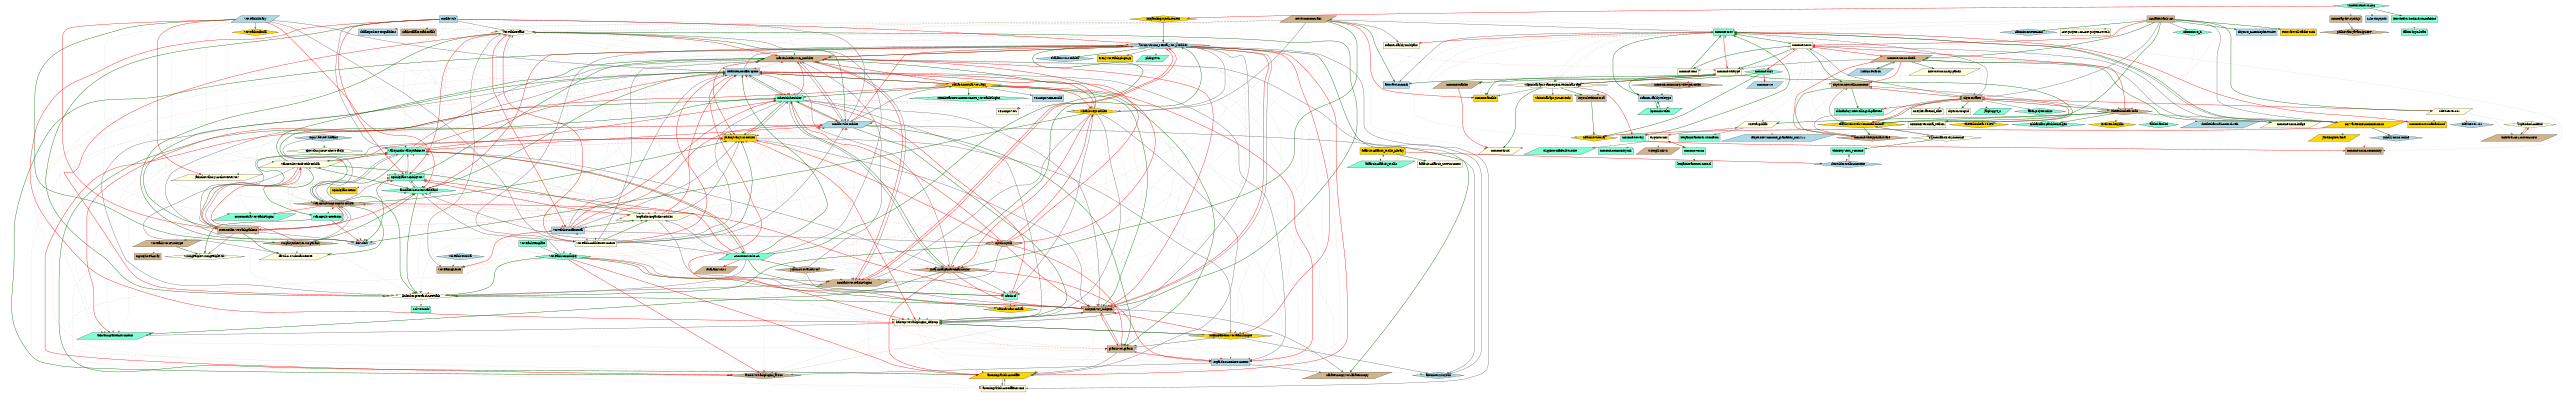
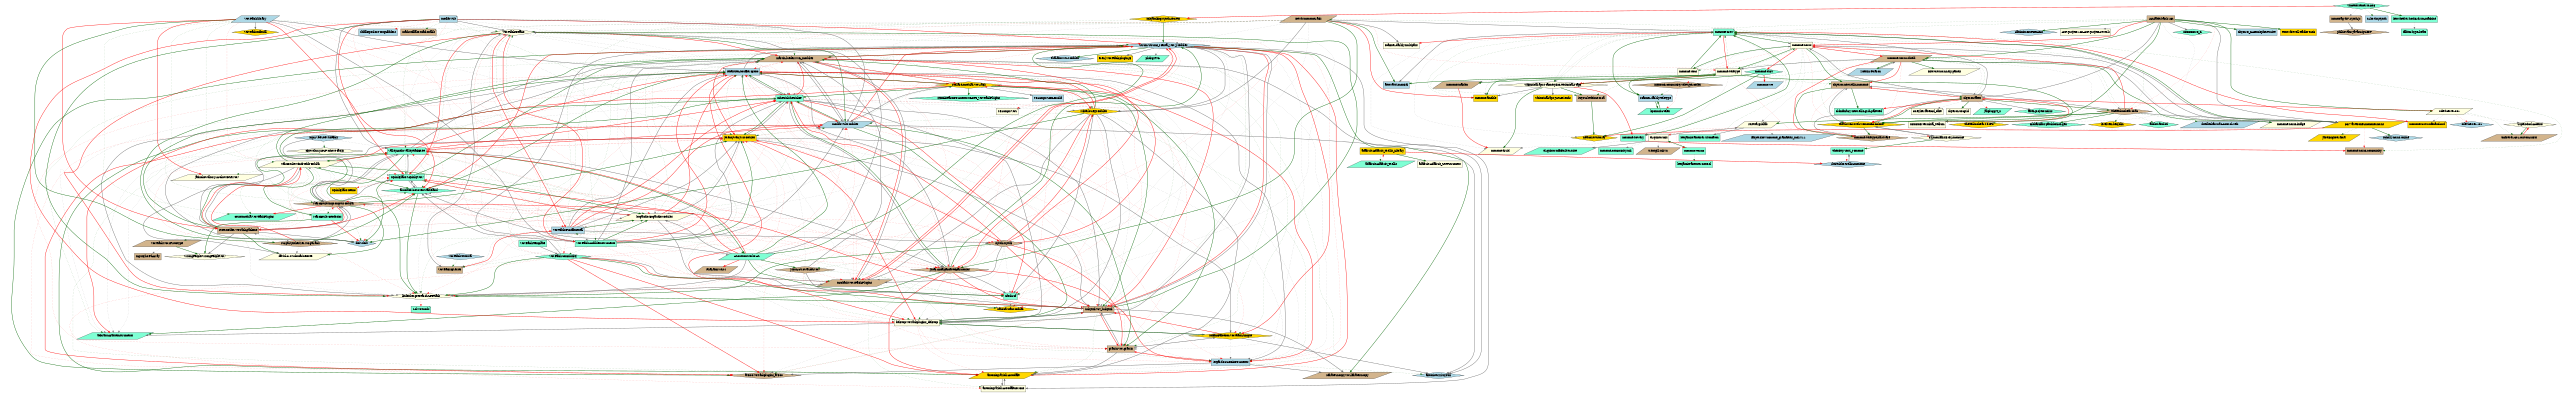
none -> (672, 202)
(596, 243) -> (596, 243)
